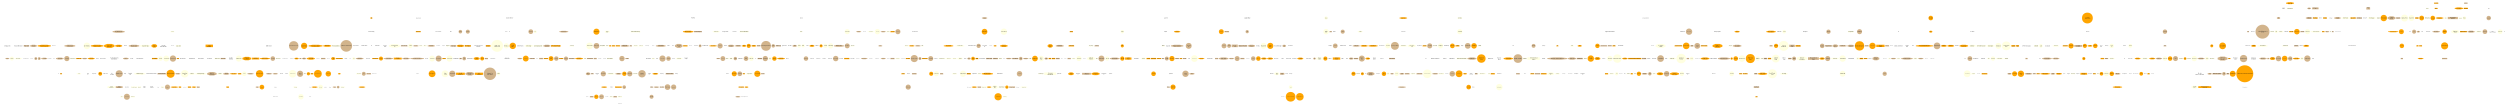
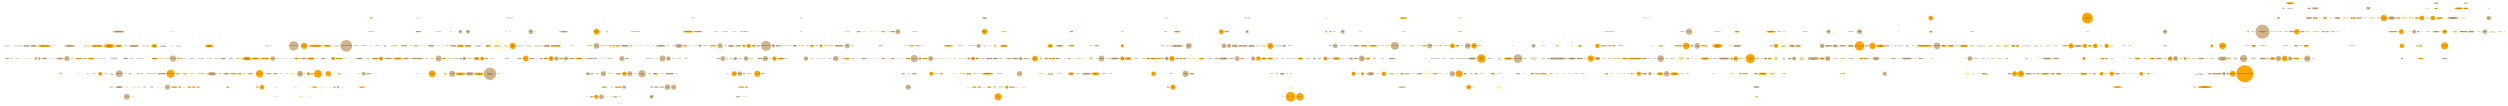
(2107, 46) -> (2107, 46)
